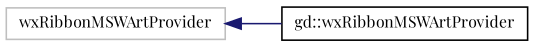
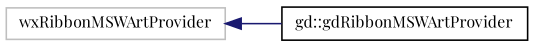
(405, 24) -> (405, 24)
